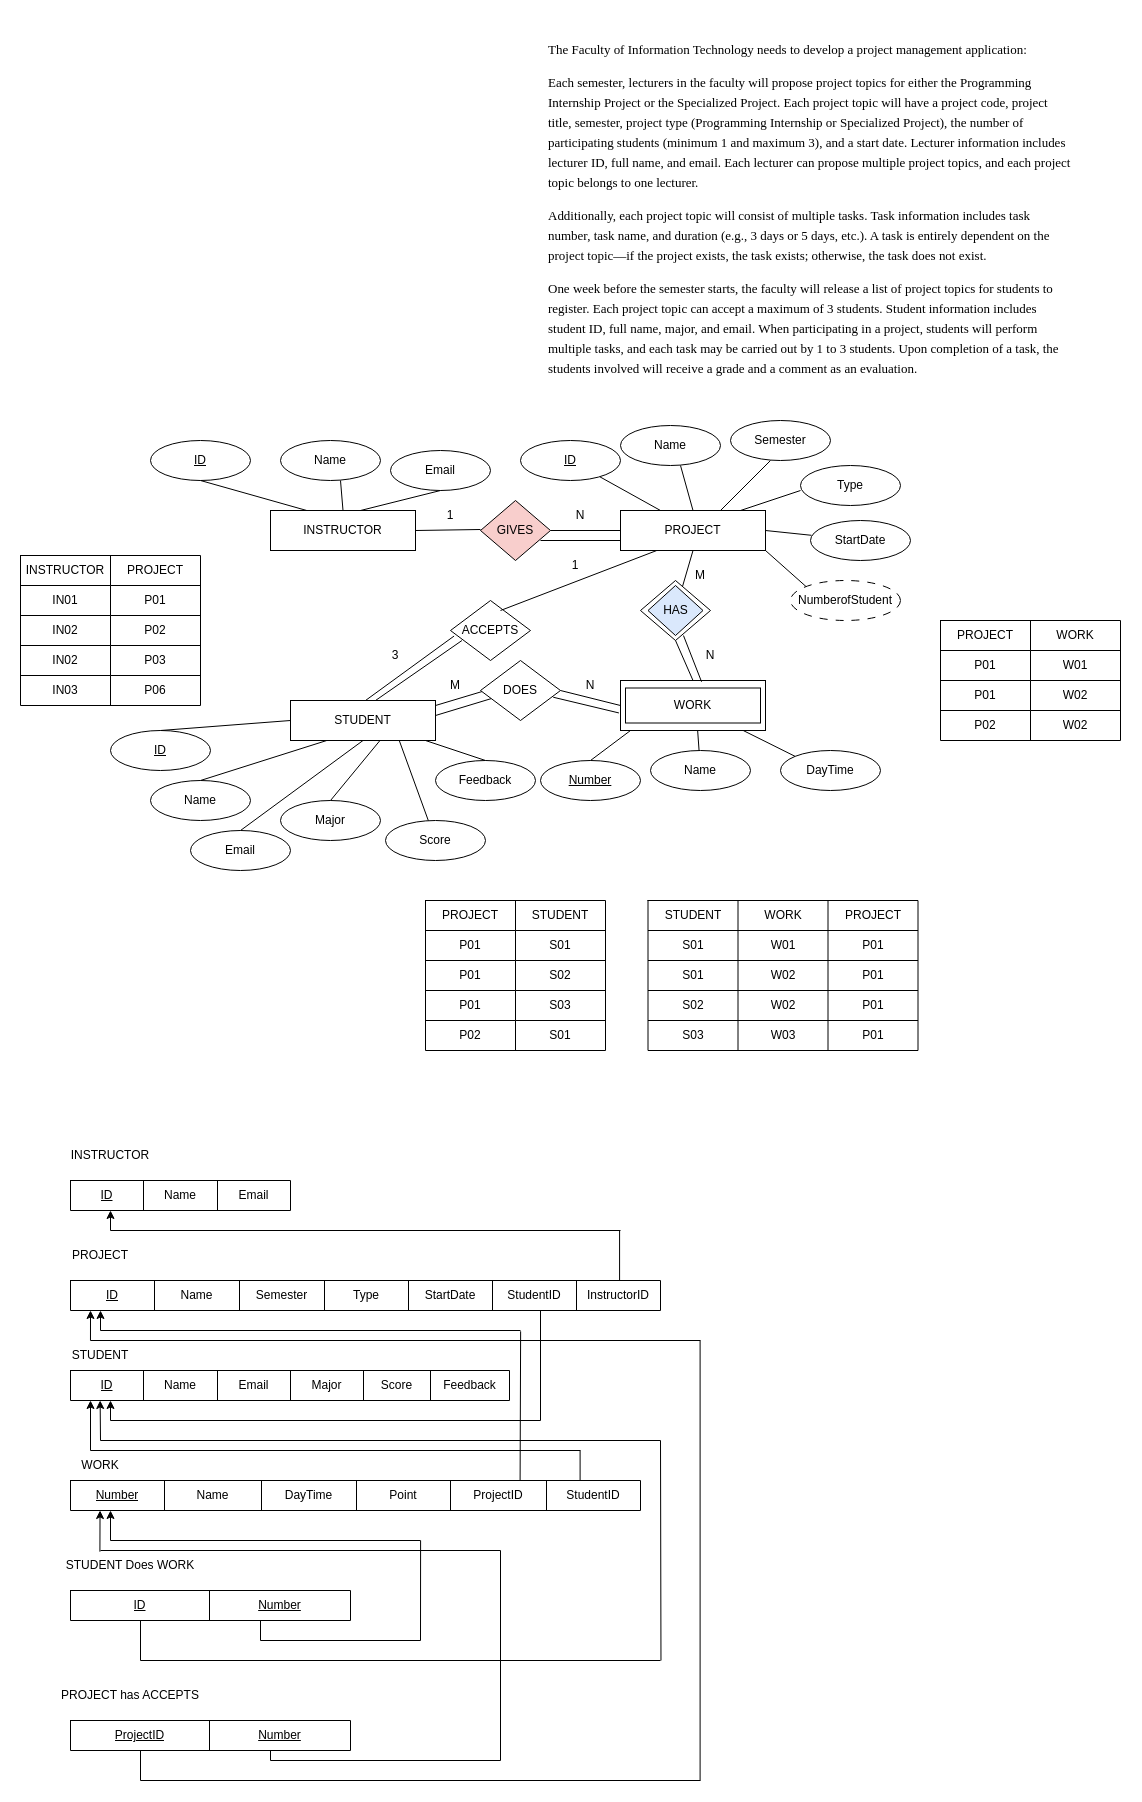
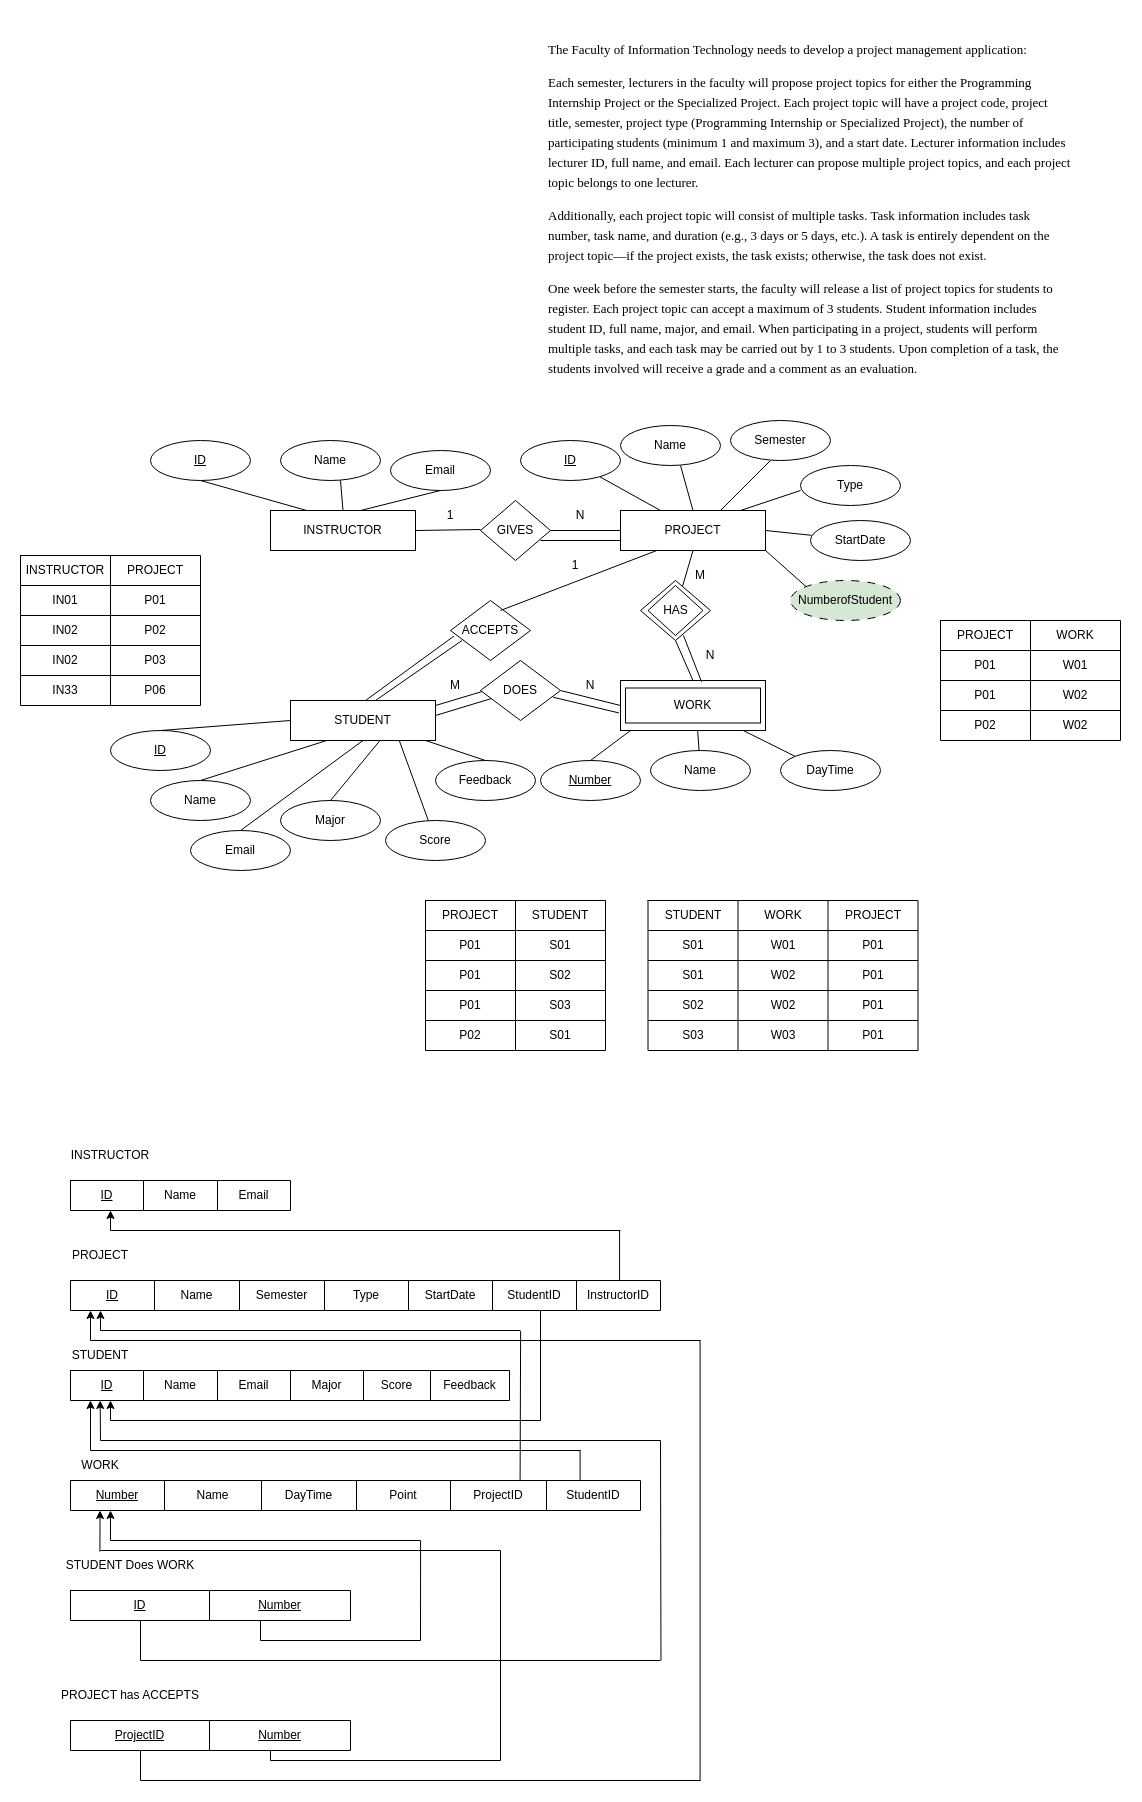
(516, 531) -> (516, 531)
(846, 601) -> (846, 601)
(676, 611) -> (676, 611)
(396, 656) -> none
(66, 691) -> (66, 691)
